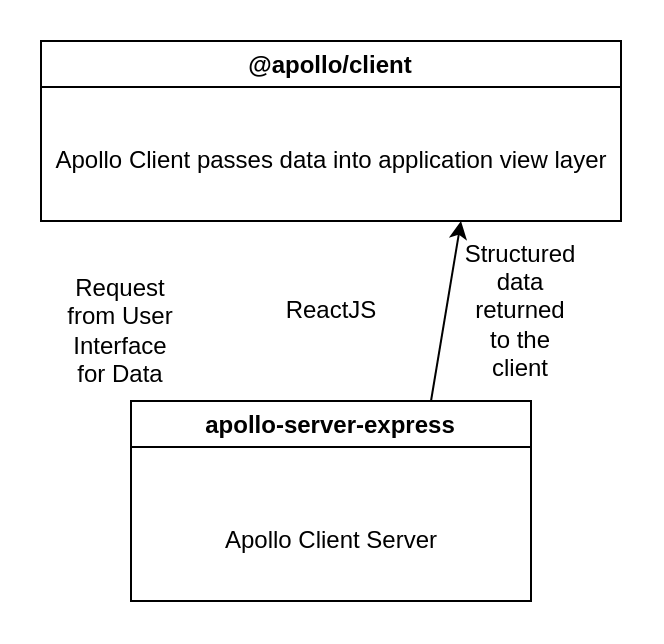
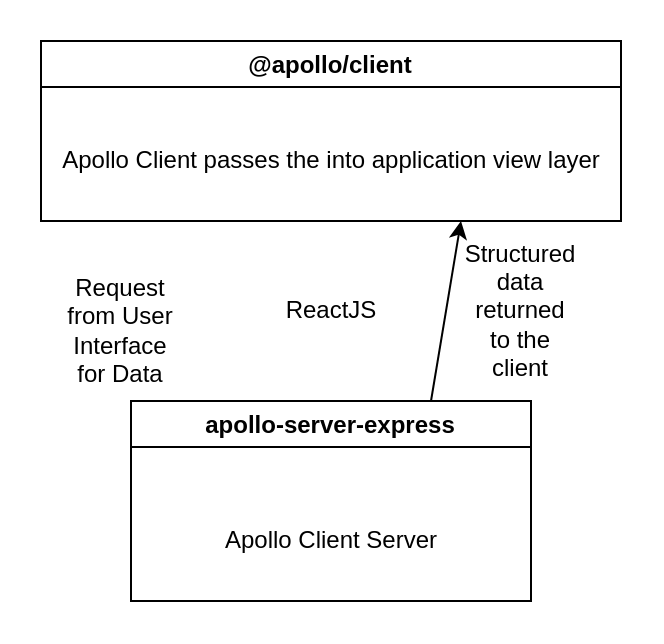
(332, 161) -> (332, 161)
